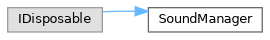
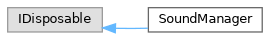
(119, 11) -> (132, 28)
